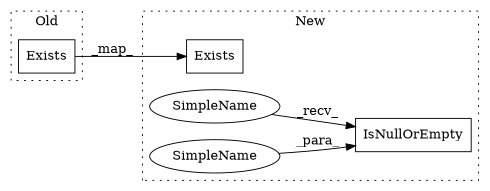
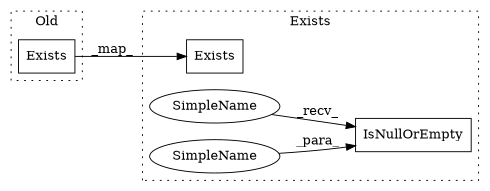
(311, 22) -> (311, 22)
